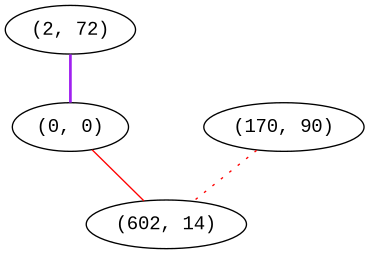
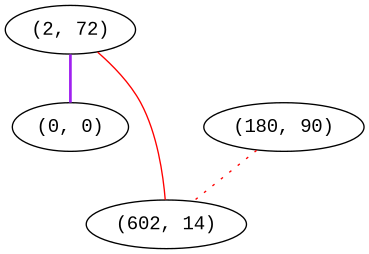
(284, 127) -> (284, 127)
(118, 175) -> (148, 118)
